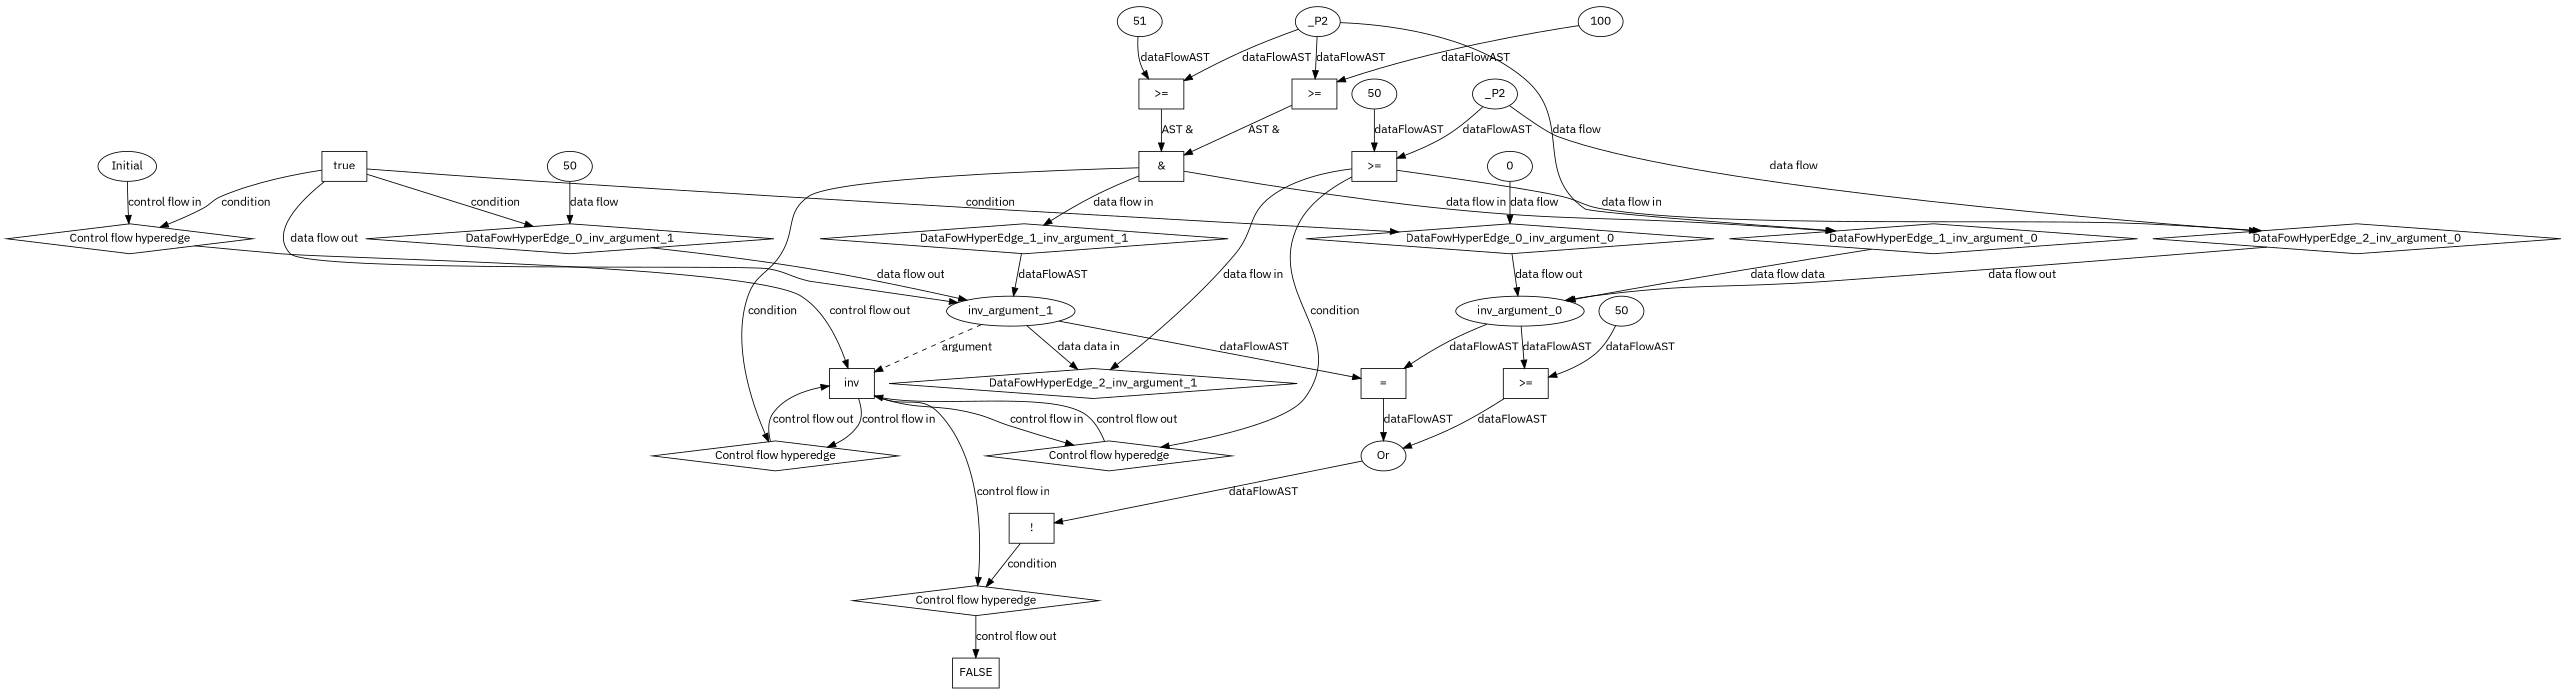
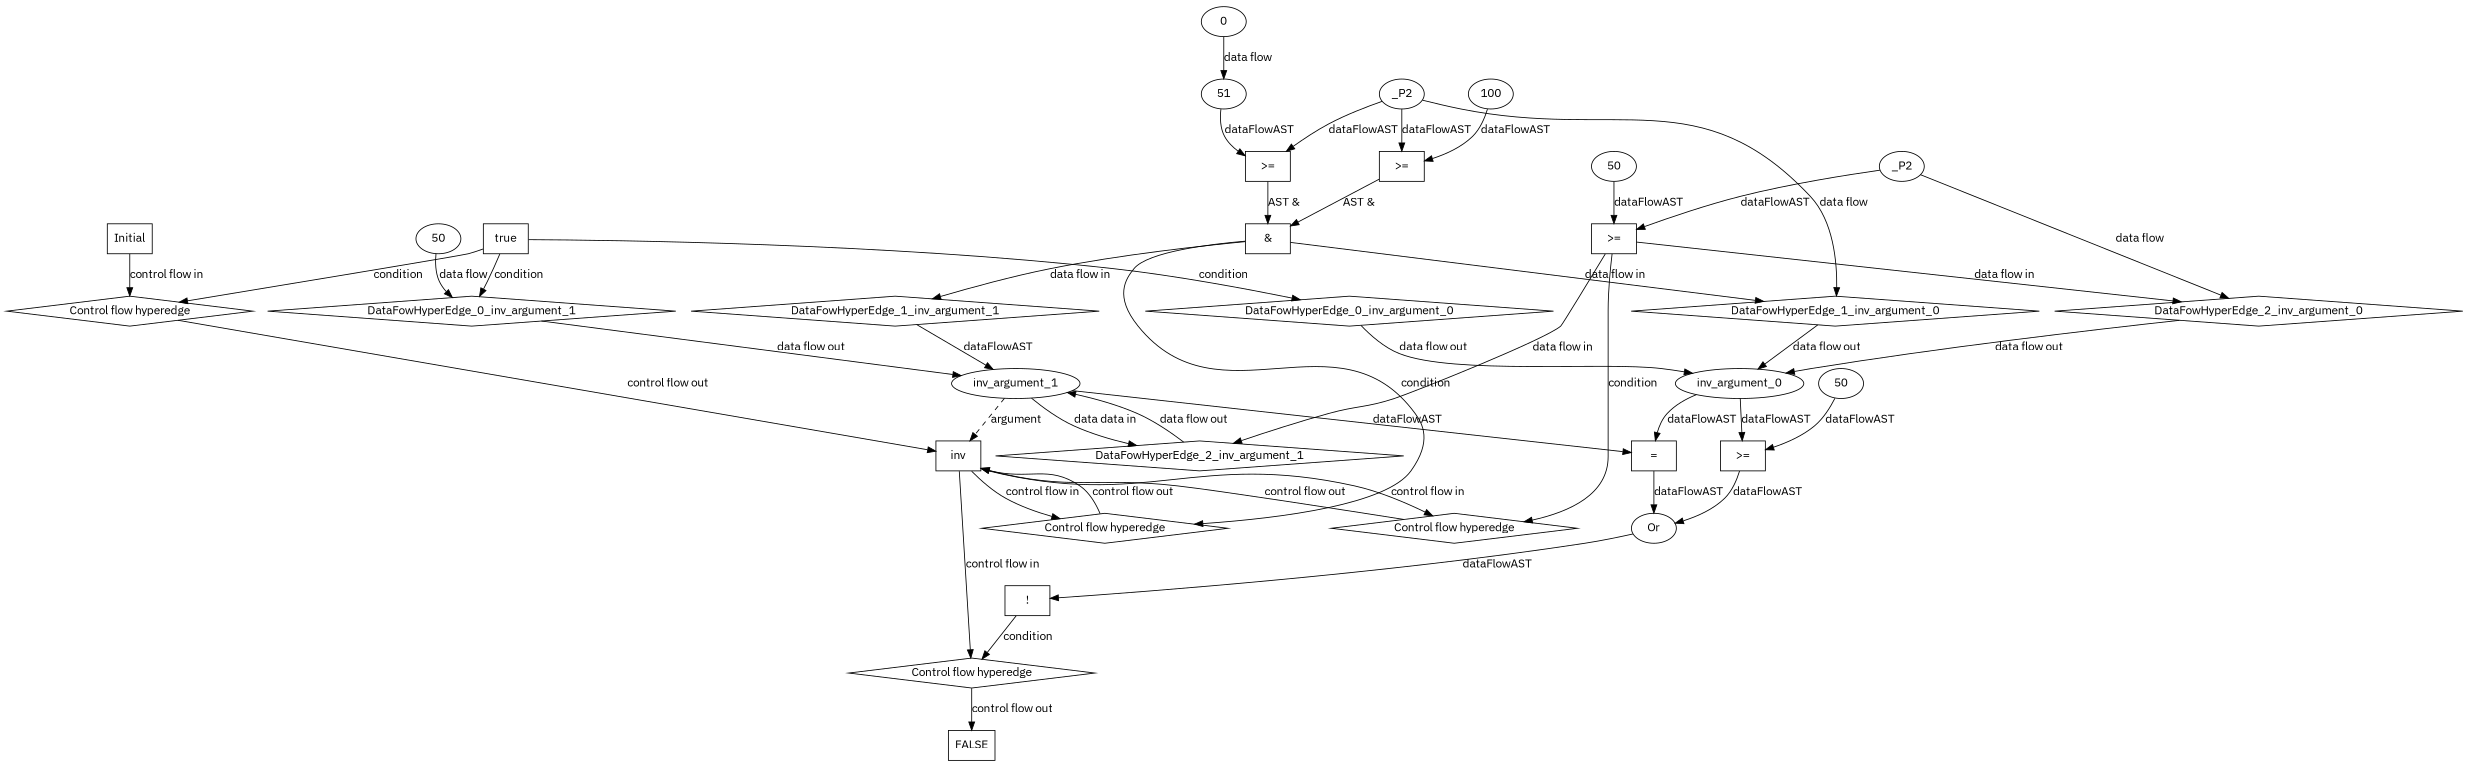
(127, 166) -> (130, 239)
(1510, 198) -> (1224, 54)
(652, 267) -> (1133, 412)
(1788, 275) -> (1827, 347)
